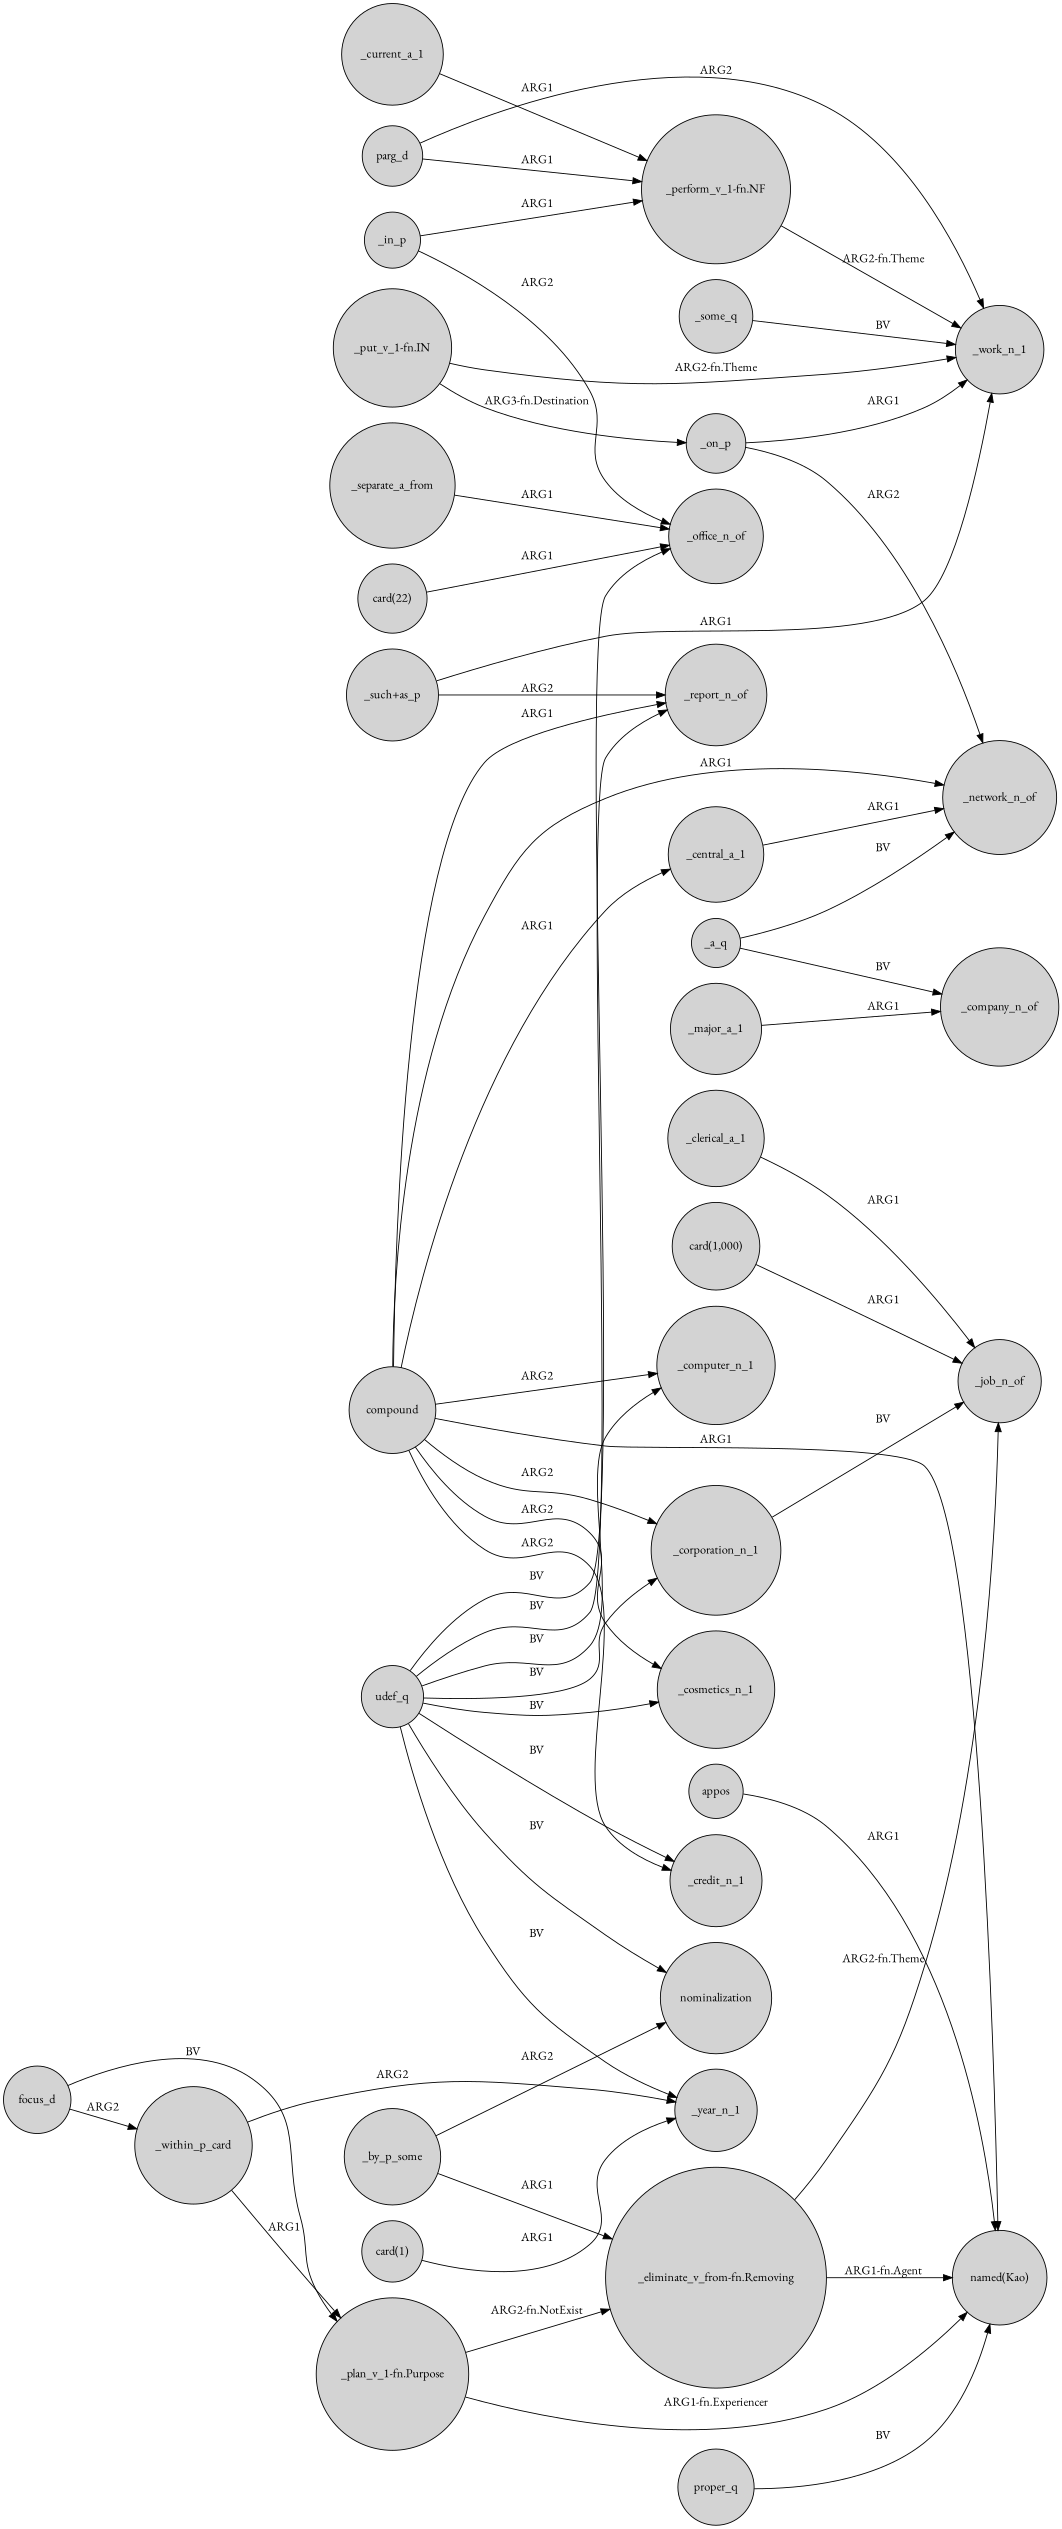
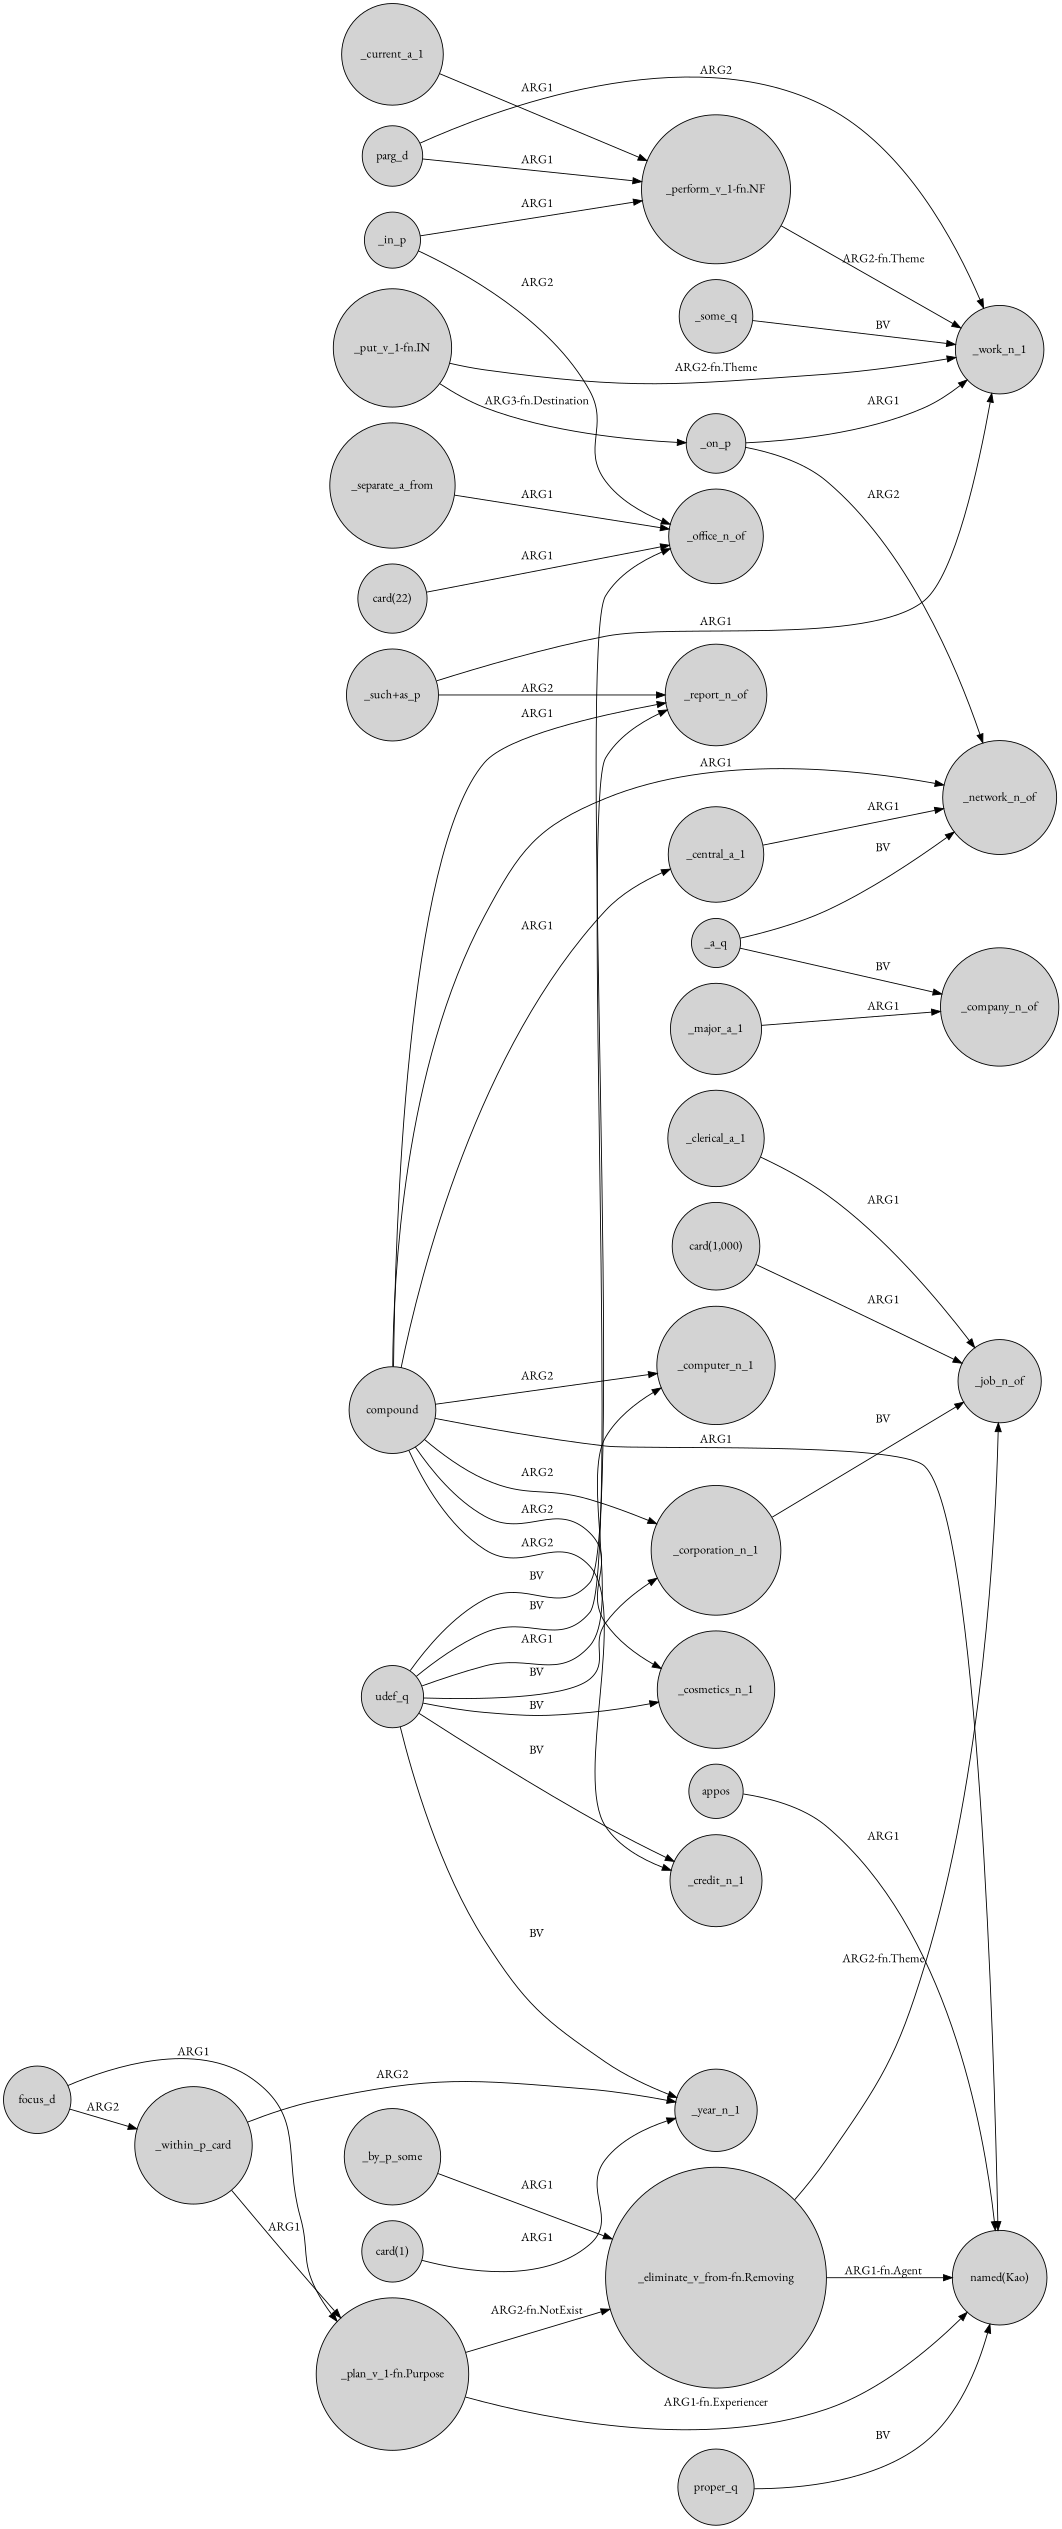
(537, 1639) -> (537, 1639)
(716, 1998) -> none
(193, 2052) -> (193, 2052)
